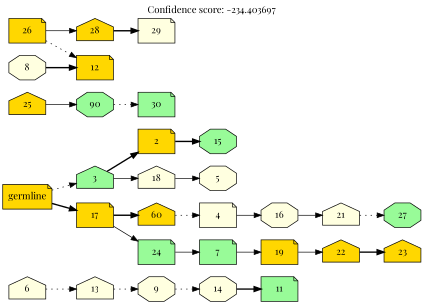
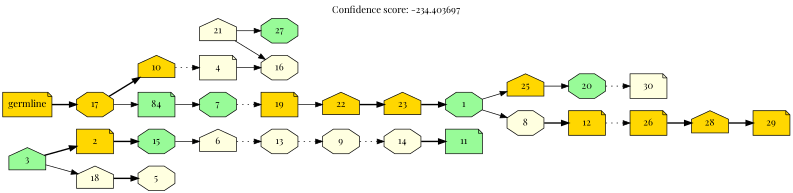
(58, 31) -> (676, 123)
(156, 31) -> (771, 123)
(58, 48) -> (614, 123)
(95, 105) -> (587, 86)
(156, 105) -> (648, 86)
none -> (464, 105)
none -> (184, 141)
(184, 178) -> (122, 178)
(61, 188) -> none
(95, 215) -> (95, 105)
(156, 215) -> (156, 68)
(307, 215) -> (247, 48)
(368, 215) -> (245, 31)
(156, 252) -> (156, 105)
(218, 252) -> (218, 105)
(245, 252) -> (245, 105)
(95, 289) -> (279, 141)
